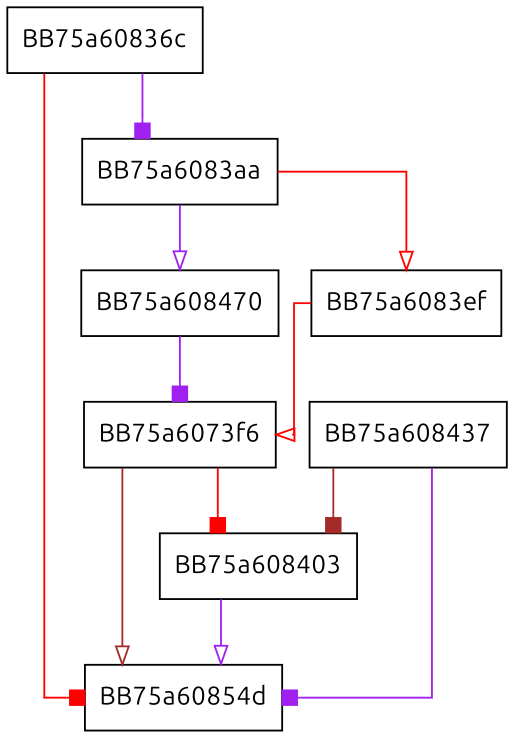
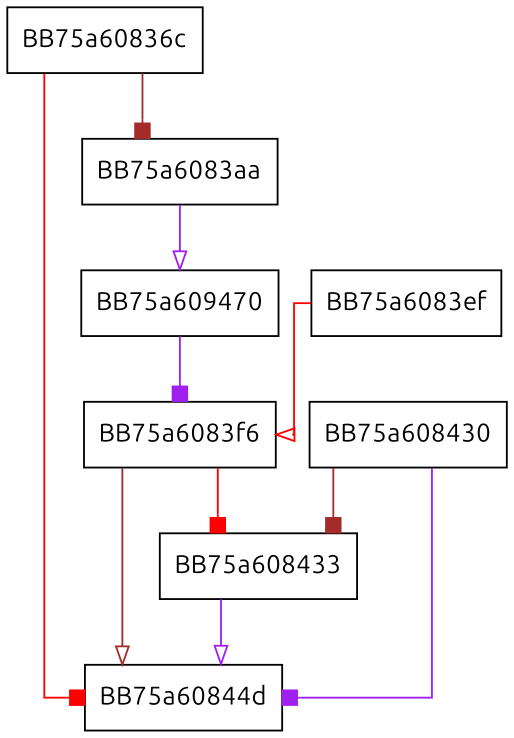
(142, 97) -> (142, 97)
(382, 172) -> none
(180, 303) -> (180, 303)
(180, 435) -> (180, 435)
(408, 435) -> (408, 435)
(258, 566) -> (258, 566)
(184, 698) -> (184, 698)
